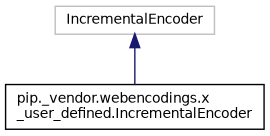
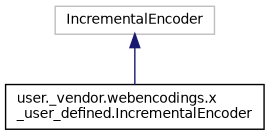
(135, 107) -> (135, 107)
